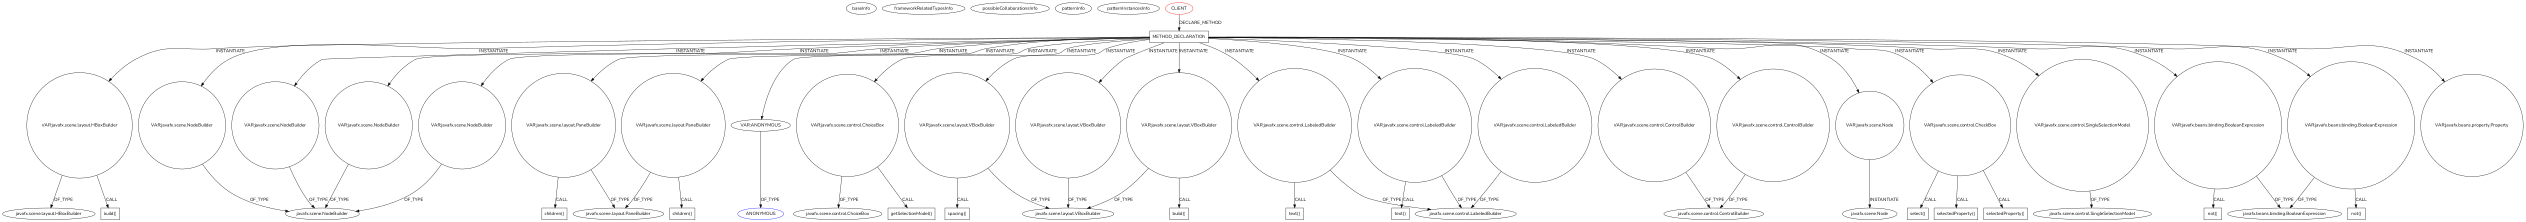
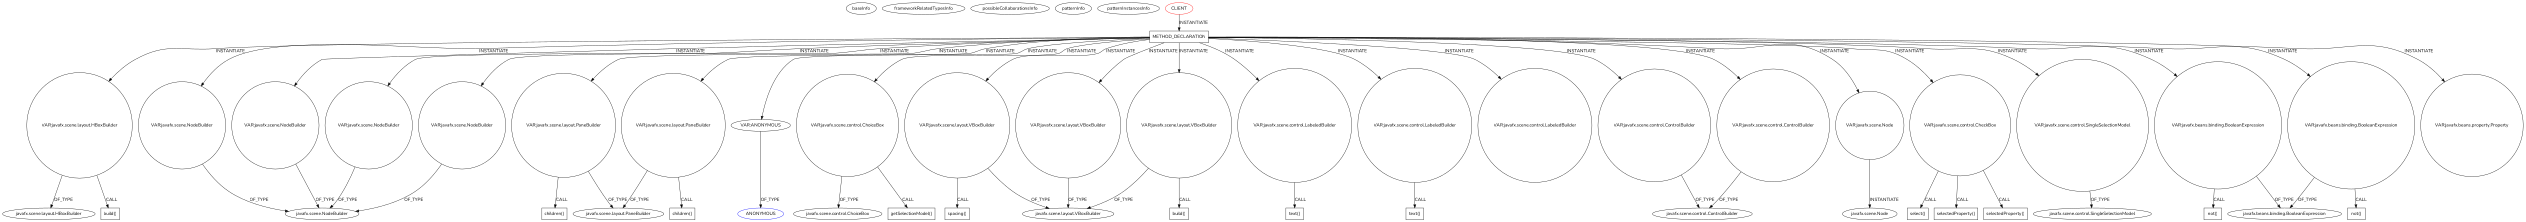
(1201, 23) -> (1194, 23)
(1466, 214) -> none
